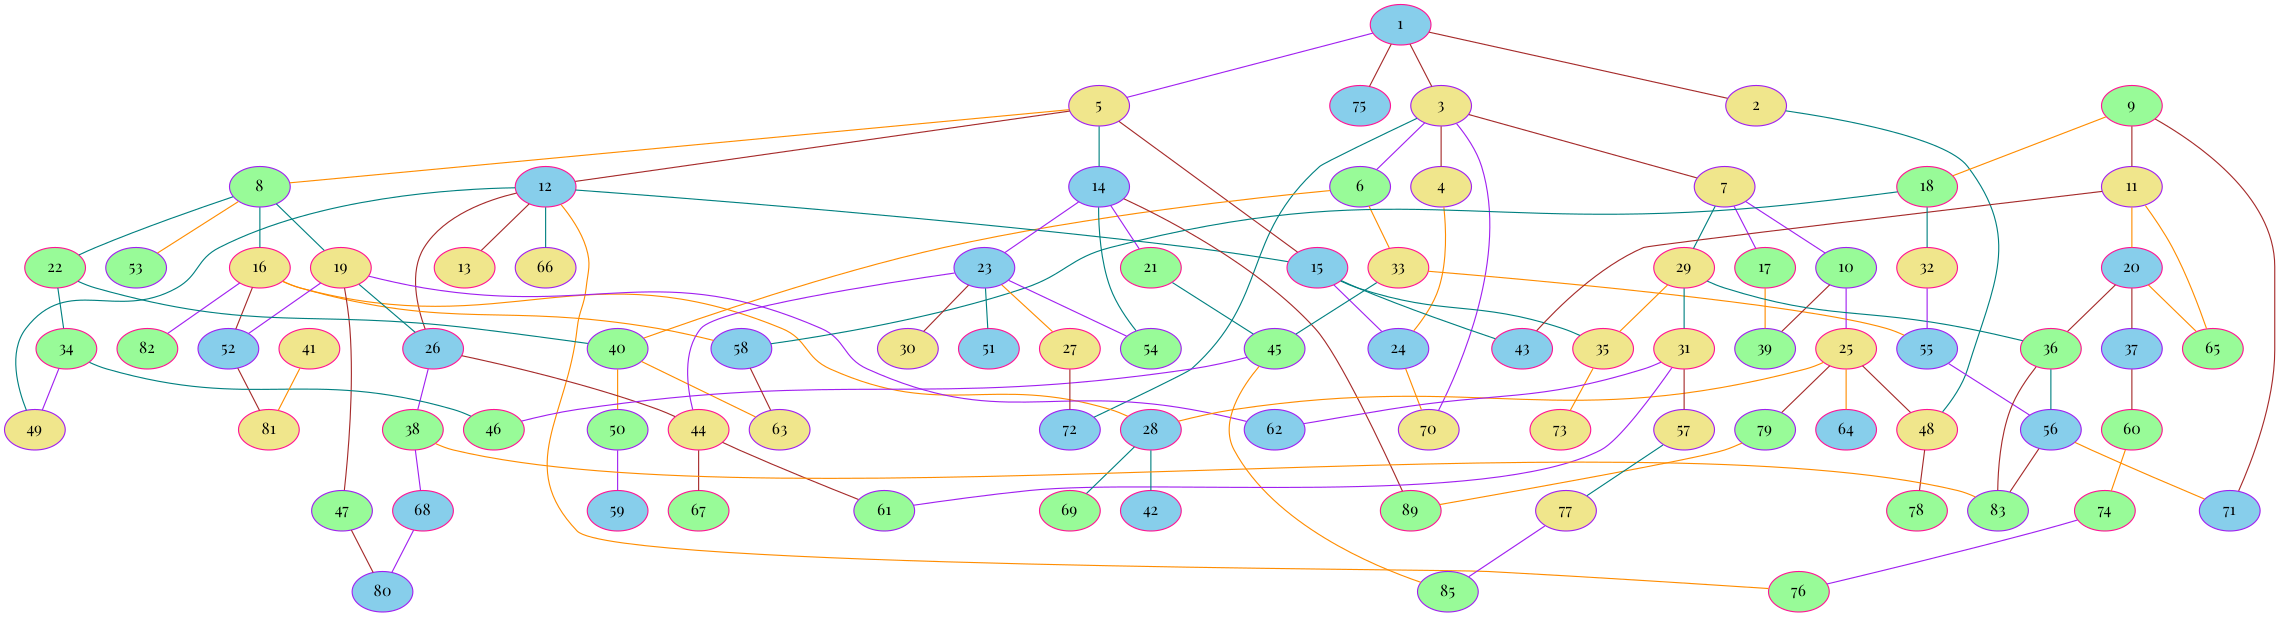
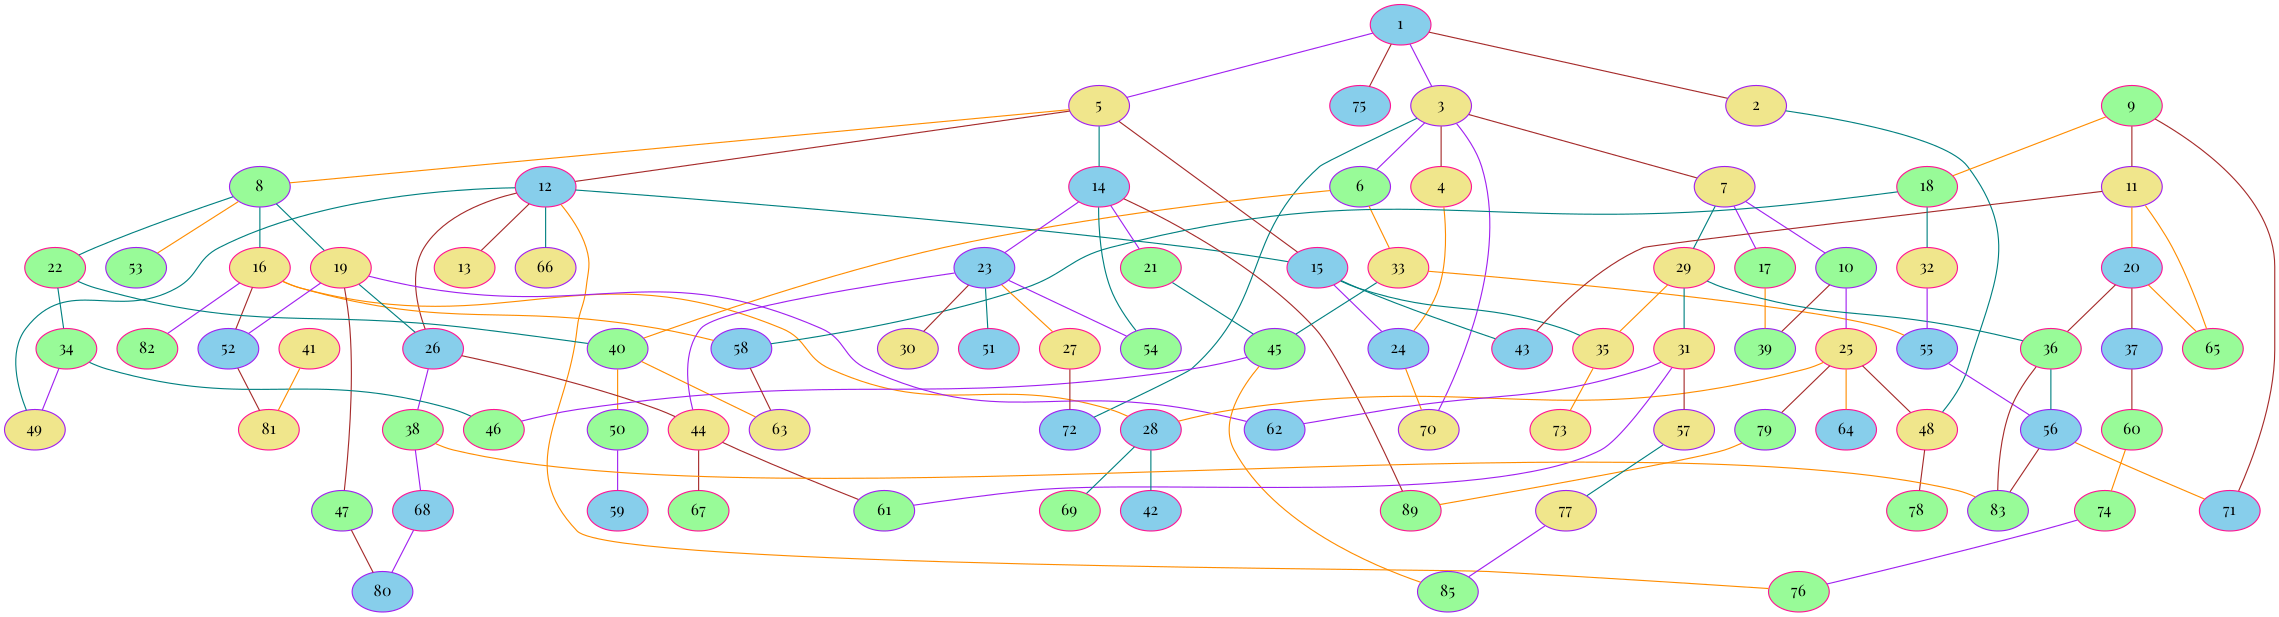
(1421, 65) -> (1421, 65)
(1099, 187) -> (1099, 187)
(1441, 187) -> (1441, 187)
(2230, 511) -> (2230, 511)
